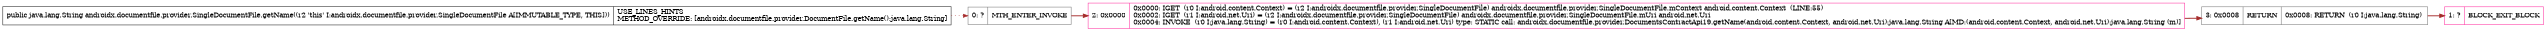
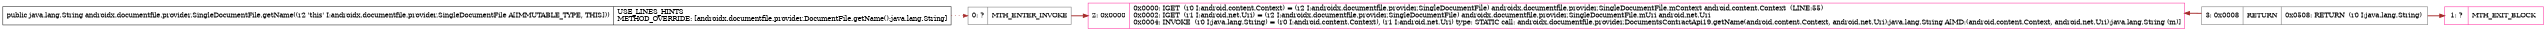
(2354, 16) -> (2354, 16)
(2504, 16) -> (2504, 16)
(2191, 18) -> (2196, 13)
